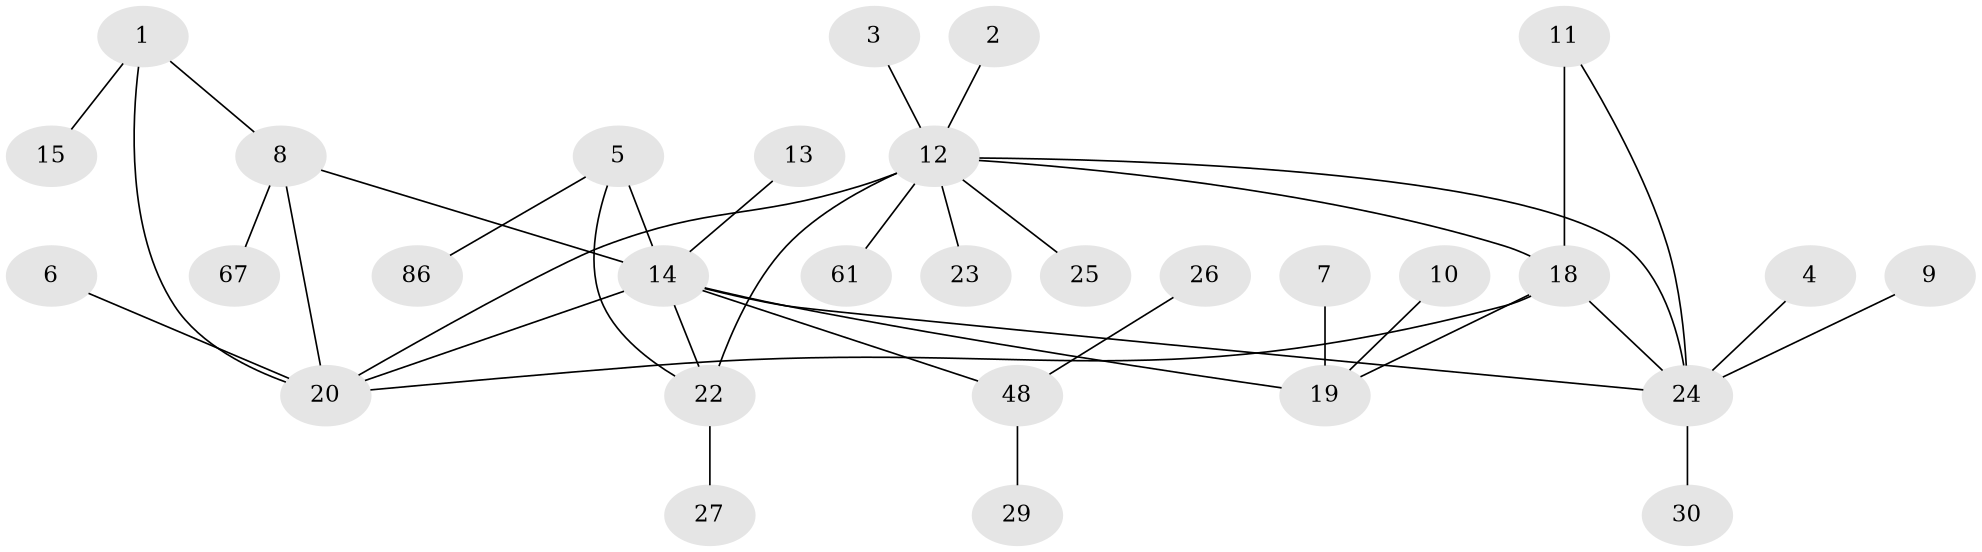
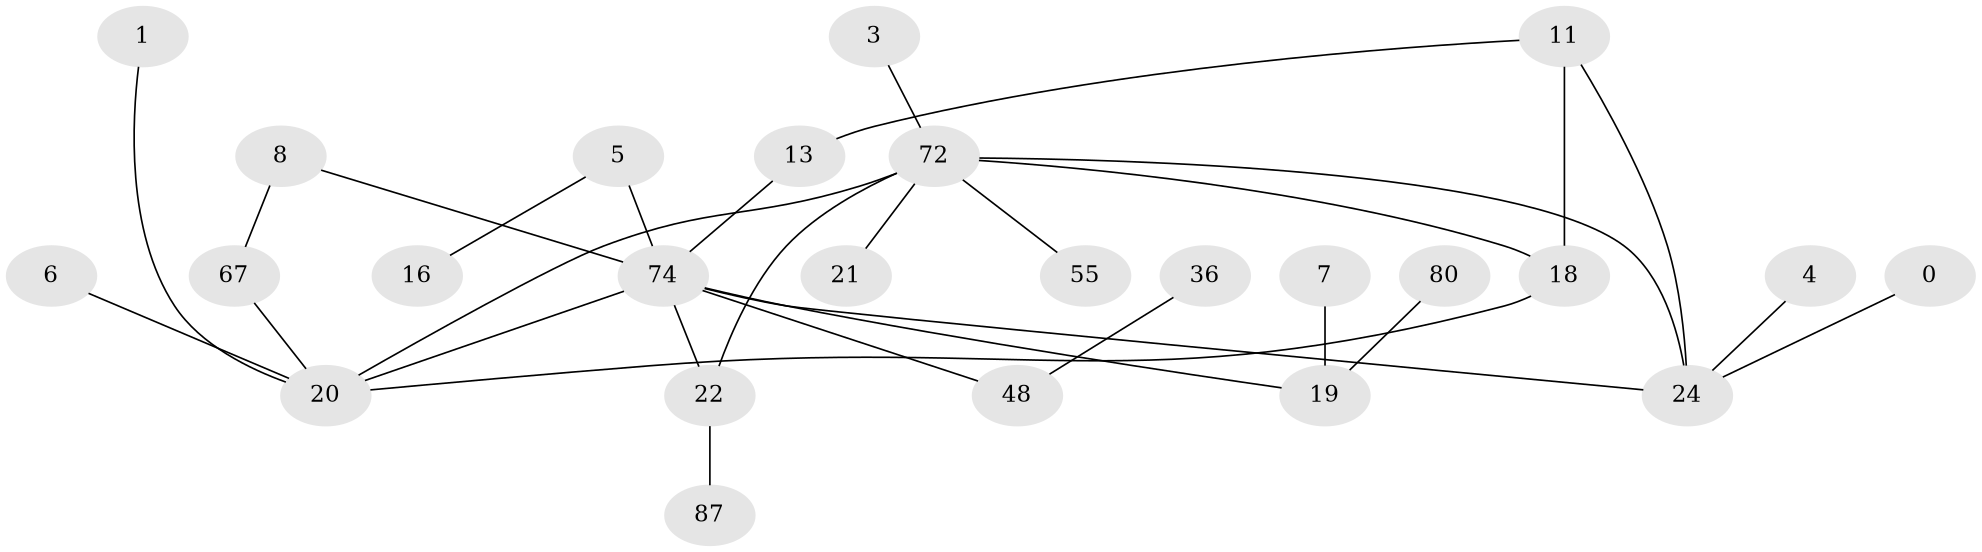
(994, 37) -> none
none -> (1175, 72)
(212, 97) -> none
(52, 156) -> none
(934, 156) -> (934, 156)
(303, 276) -> (280, 336)
(417, 276) -> (417, 276)
(663, 276) -> (663, 276)
(846, 276) -> (846, 276)
(966, 276) -> none
(1086, 276) -> (1086, 276)
(1205, 276) -> (1205, 276)
(1445, 276) -> (1445, 276)
(1930, 276) -> (1930, 276)
(597, 285) -> none
(1445, 336) -> none
(1626, 336) -> none
(710, 515) -> (710, 515)
(1017, 515) -> none
(1687, 515) -> none
